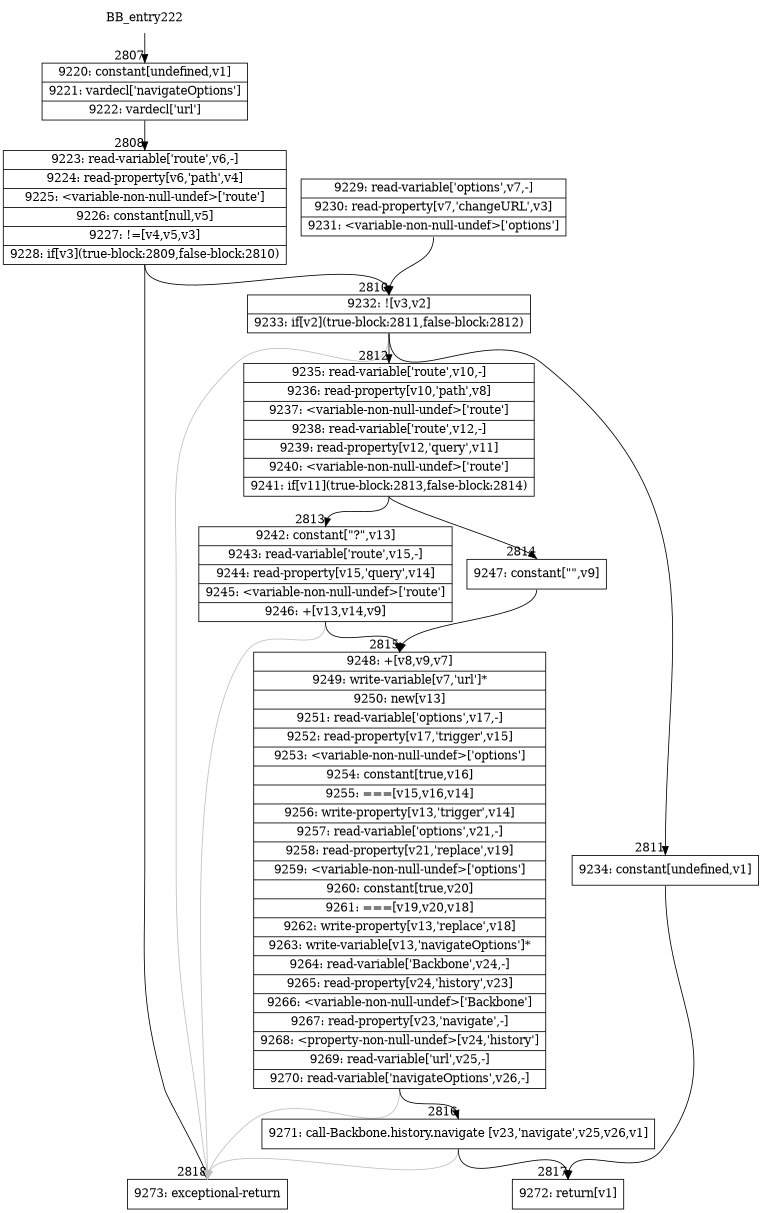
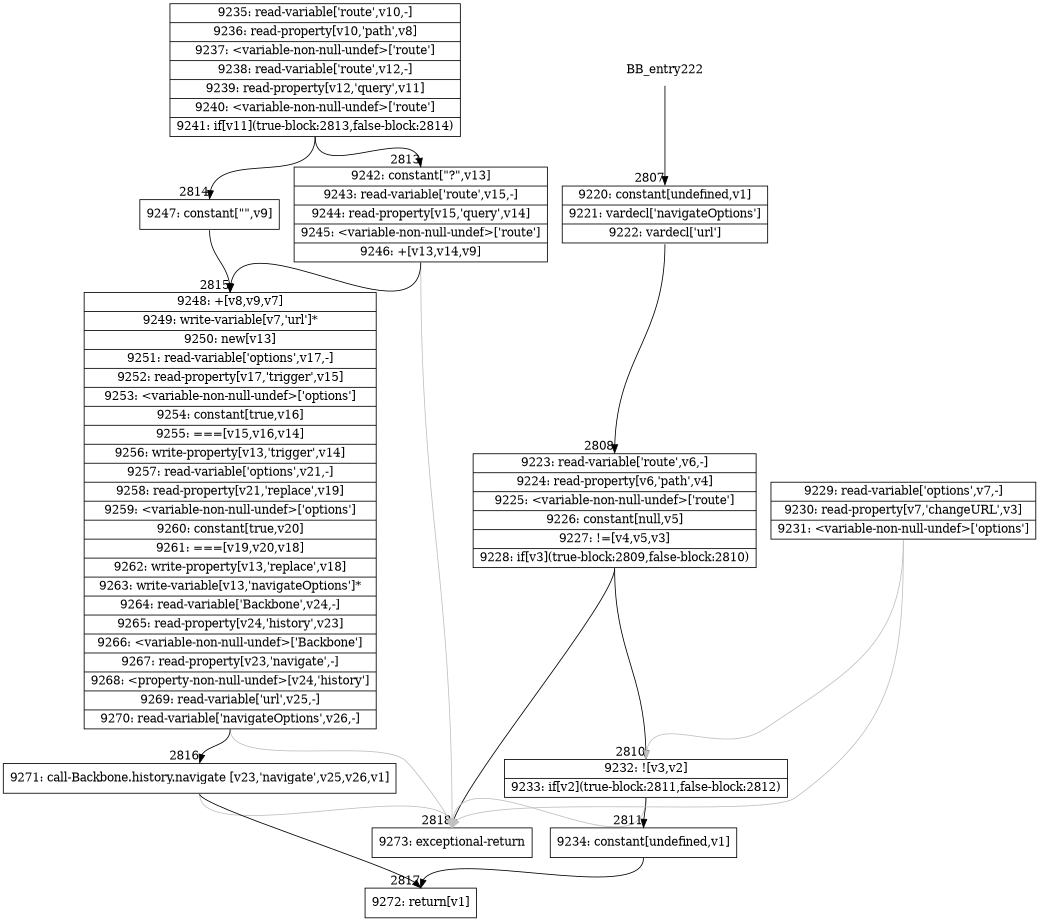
(415, 264) -> (814, 695)
(389, 344) -> none
none -> (773, 804)
